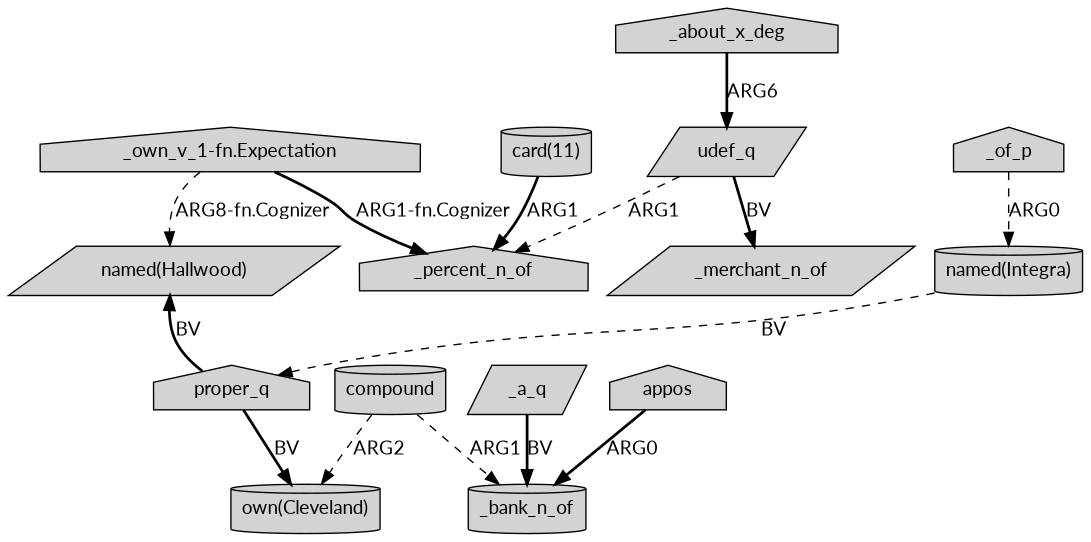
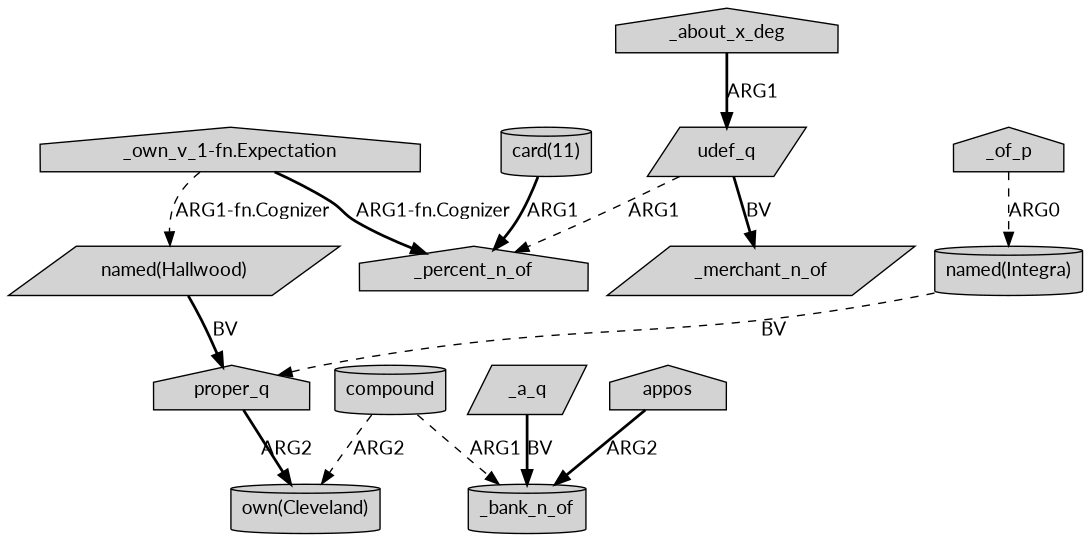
(753, 92) -> (753, 92)
(253, 211) -> (253, 211)
(178, 345) -> (204, 324)
(287, 449) -> (287, 449)
(632, 449) -> (632, 449)
